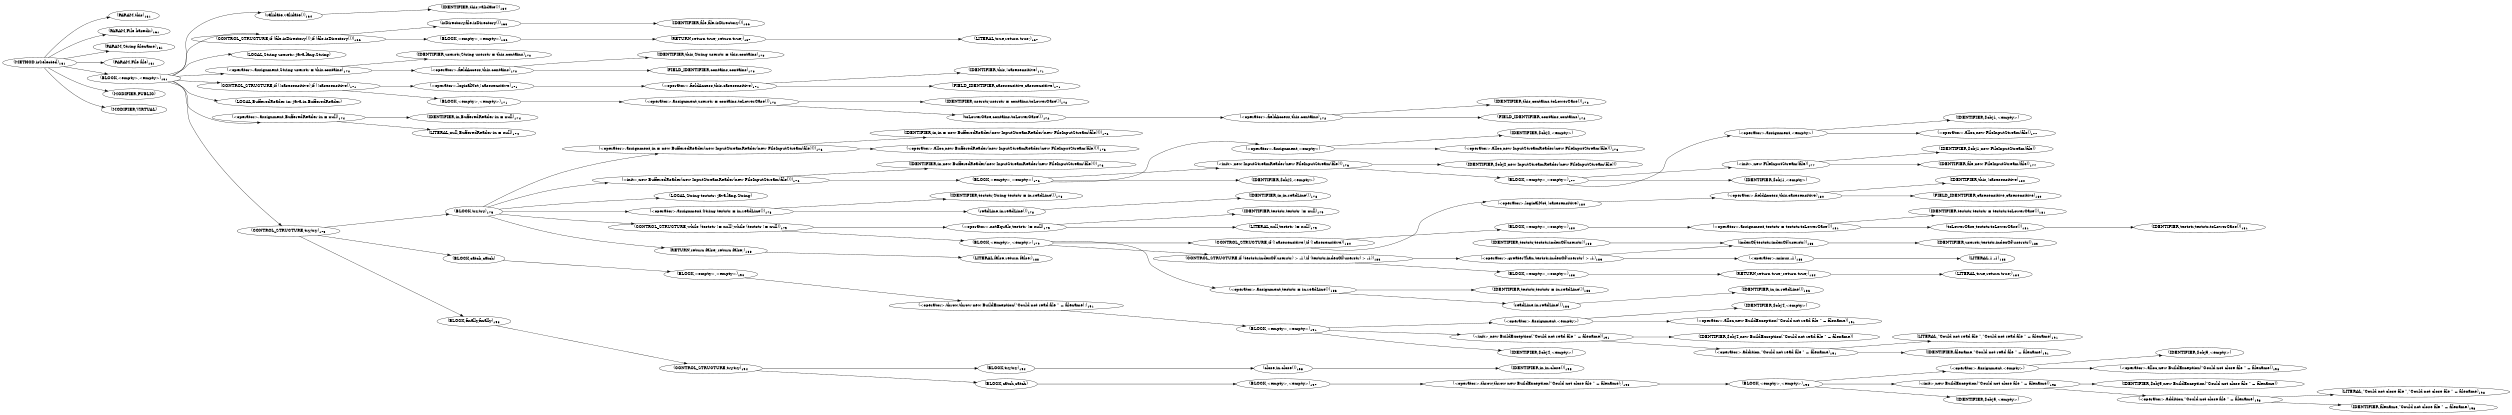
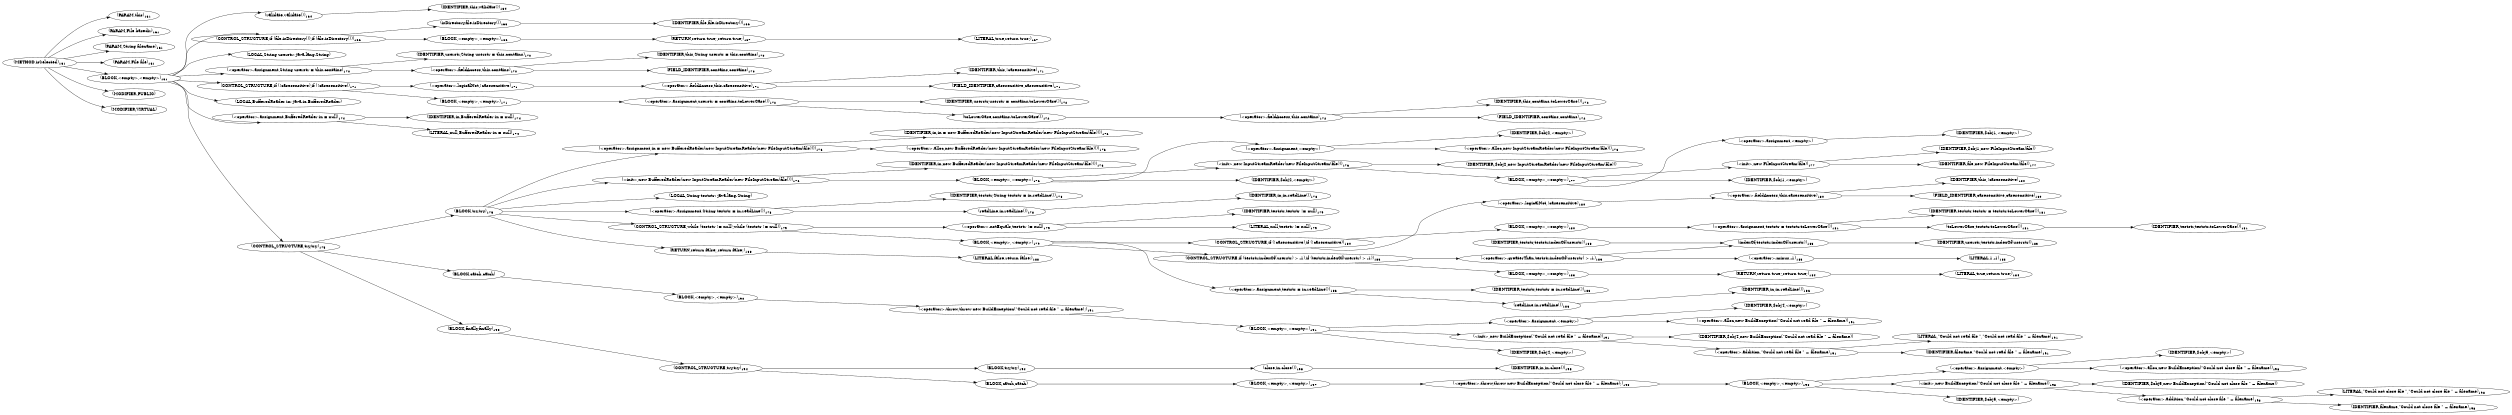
(1987, 133) -> none
